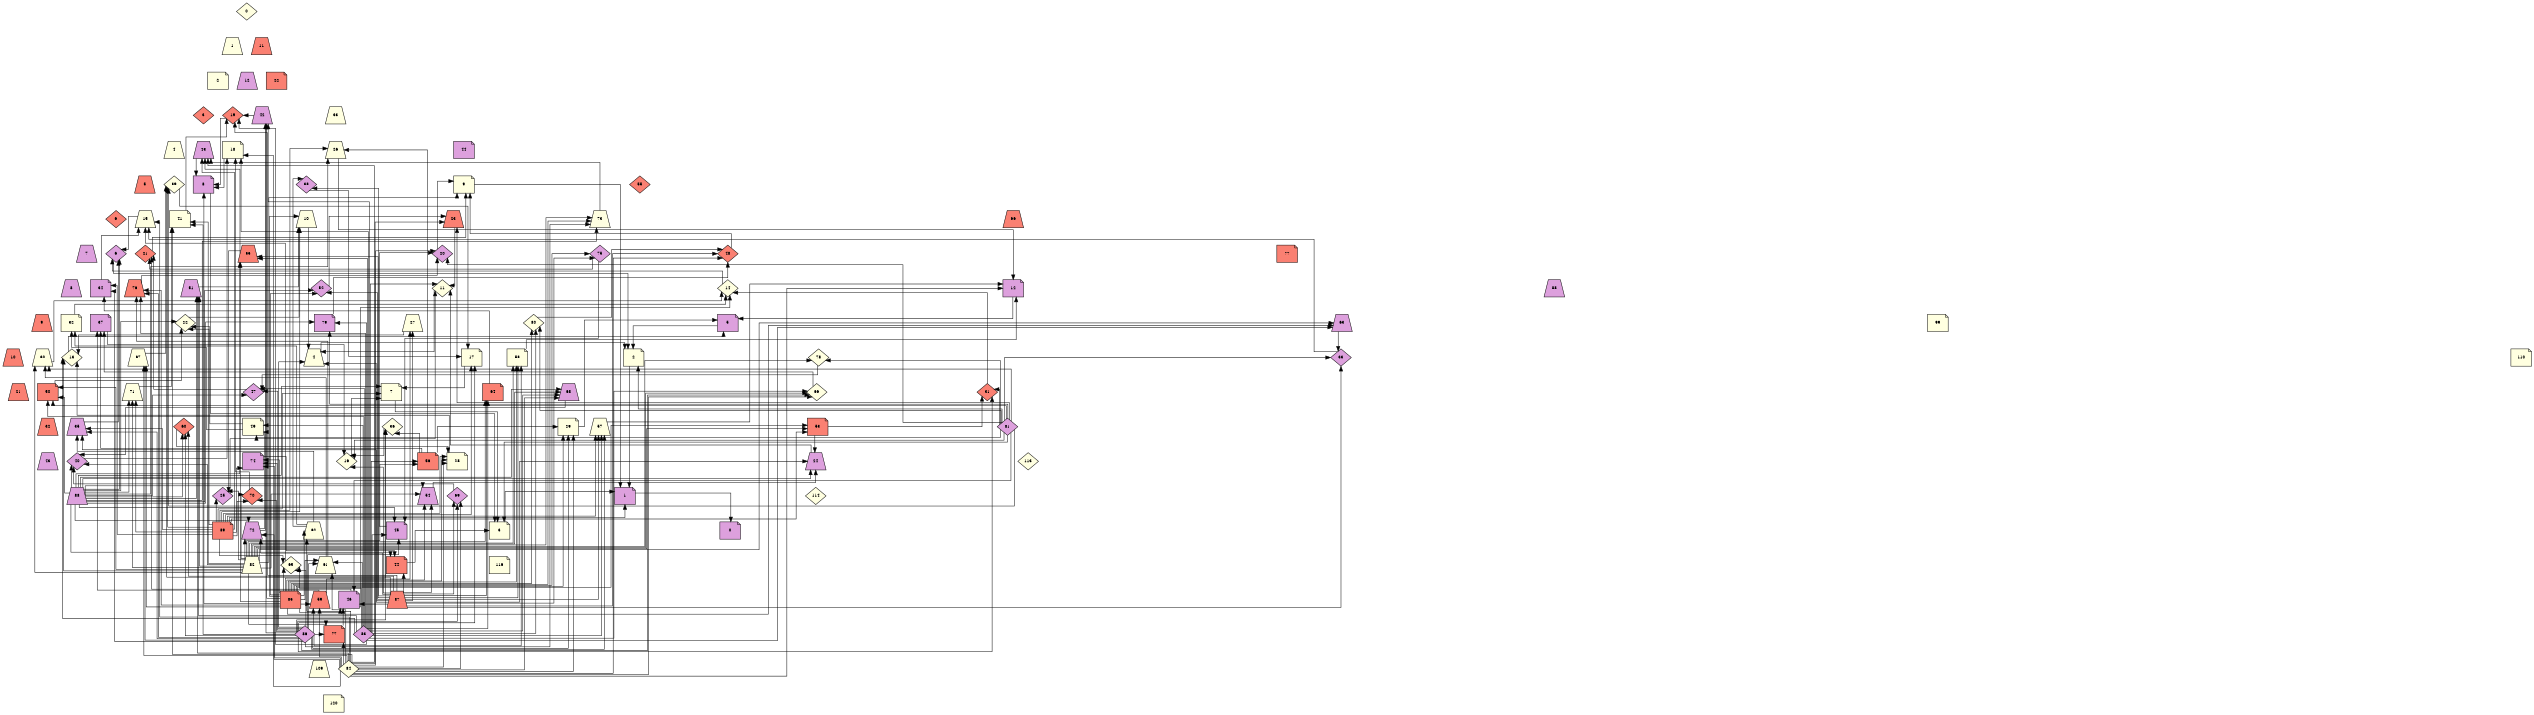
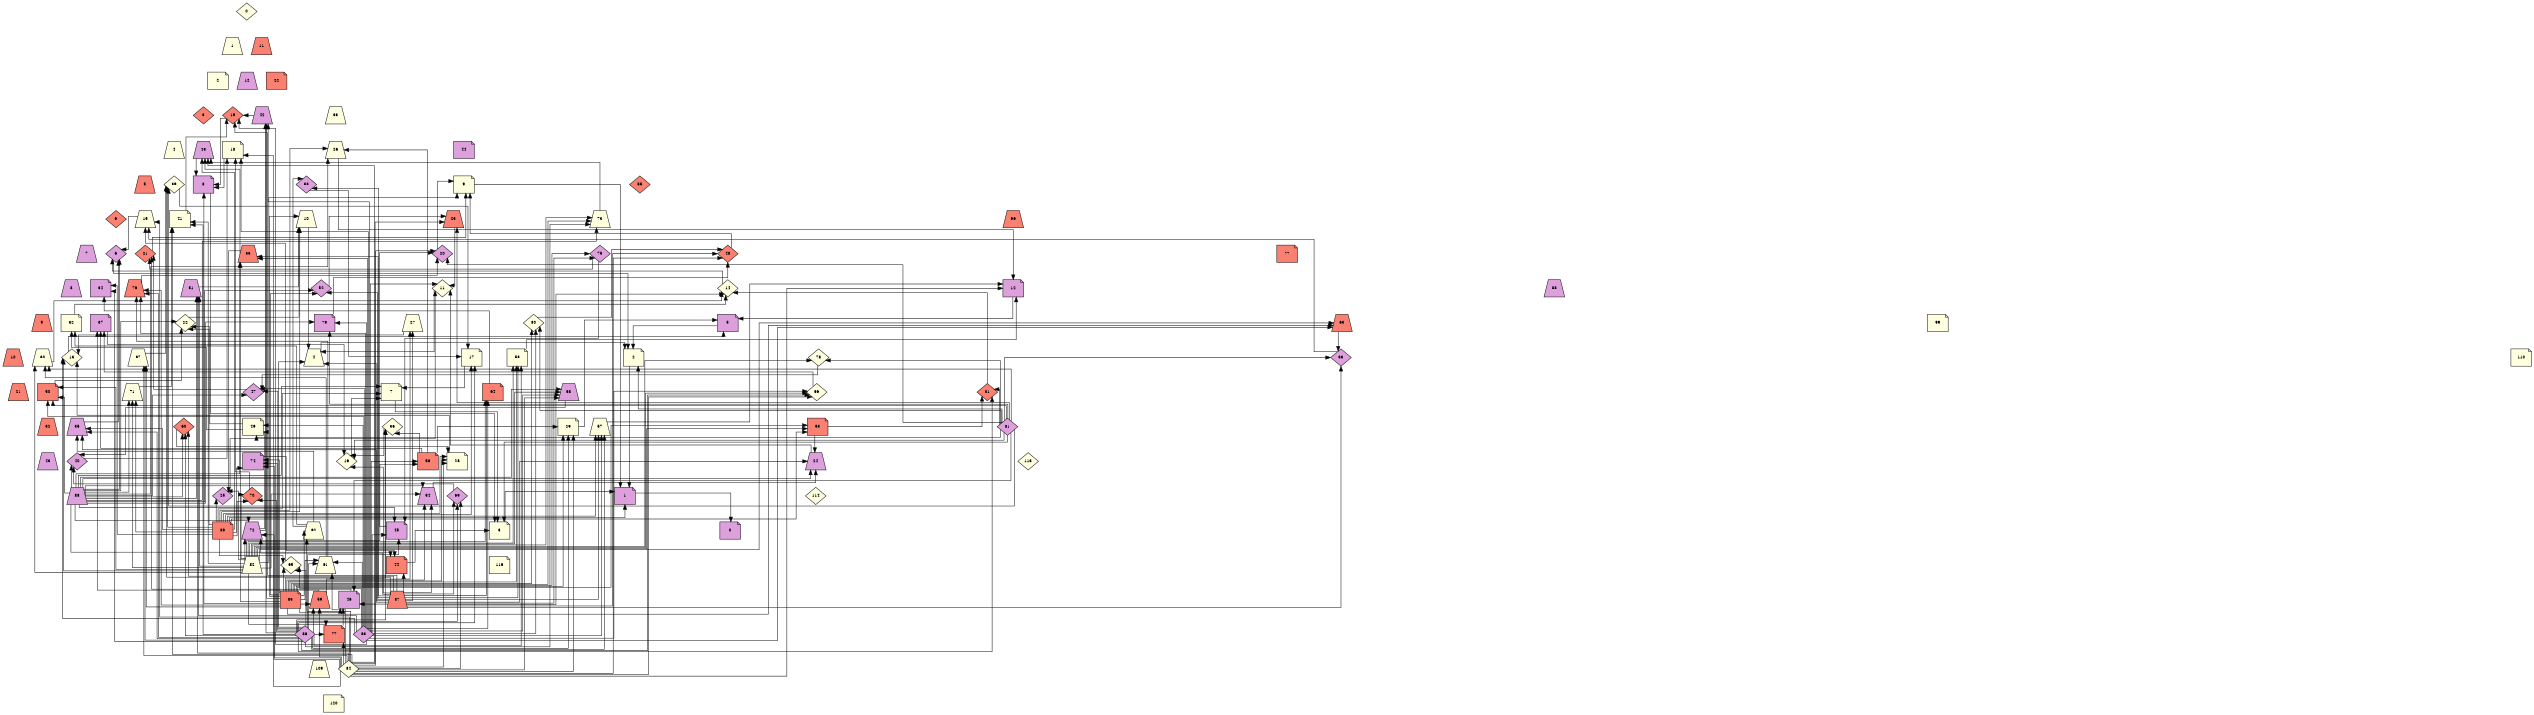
(101, 238) -> none
(399, 308) -> (564, 294)
(1342, 323) -> (1342, 323)
(207, 474) -> none
